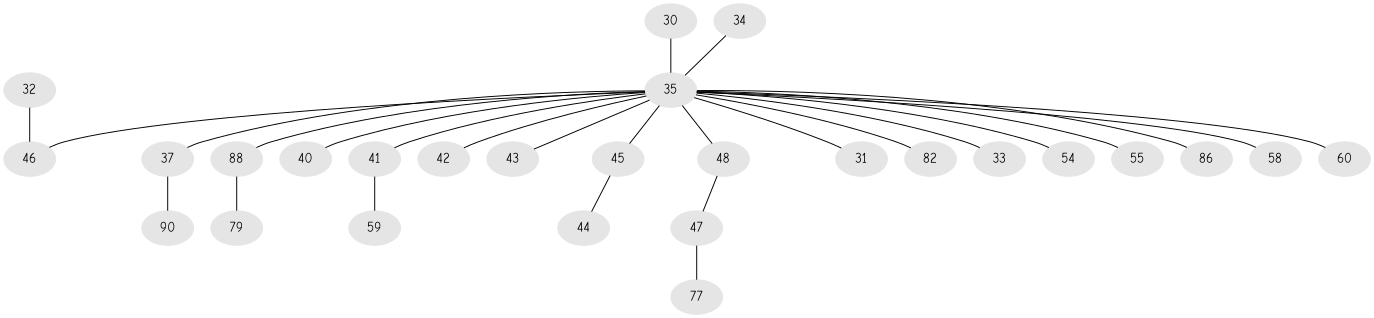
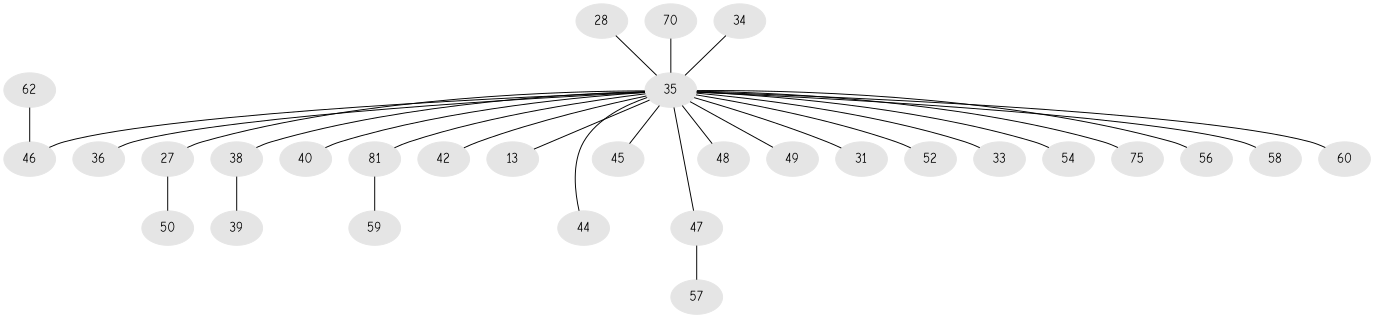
none -> (602, 21)
(671, 21) -> (671, 21)
(30, 90) -> (30, 90)
none -> (99, 159)
(168, 159) -> (168, 159)
(237, 159) -> (237, 159)
(375, 159) -> (375, 159)
(513, 159) -> (513, 159)
none -> (793, 159)
(931, 159) -> (931, 159)
(1138, 159) -> (1138, 159)
(1207, 159) -> (1207, 159)
(601, 194) -> (586, 138)
(710, 194) -> (684, 159)
(168, 228) -> (168, 228)
(237, 228) -> (237, 228)
(697, 297) -> (697, 297)
